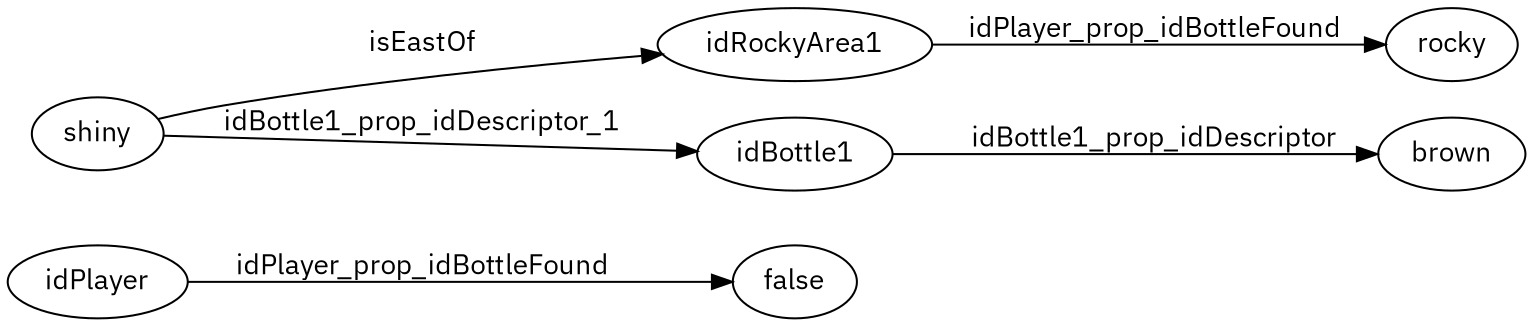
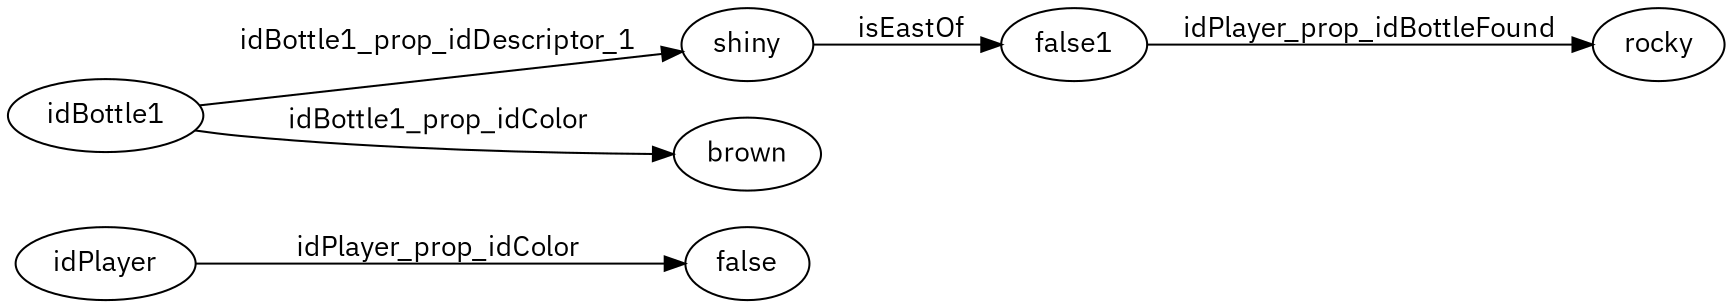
(795, 45) -> (1074, 45)
(1155, 139) -> (438, 121)
(420, 143) -> (431, 80)
(423, 267) -> (438, 248)
